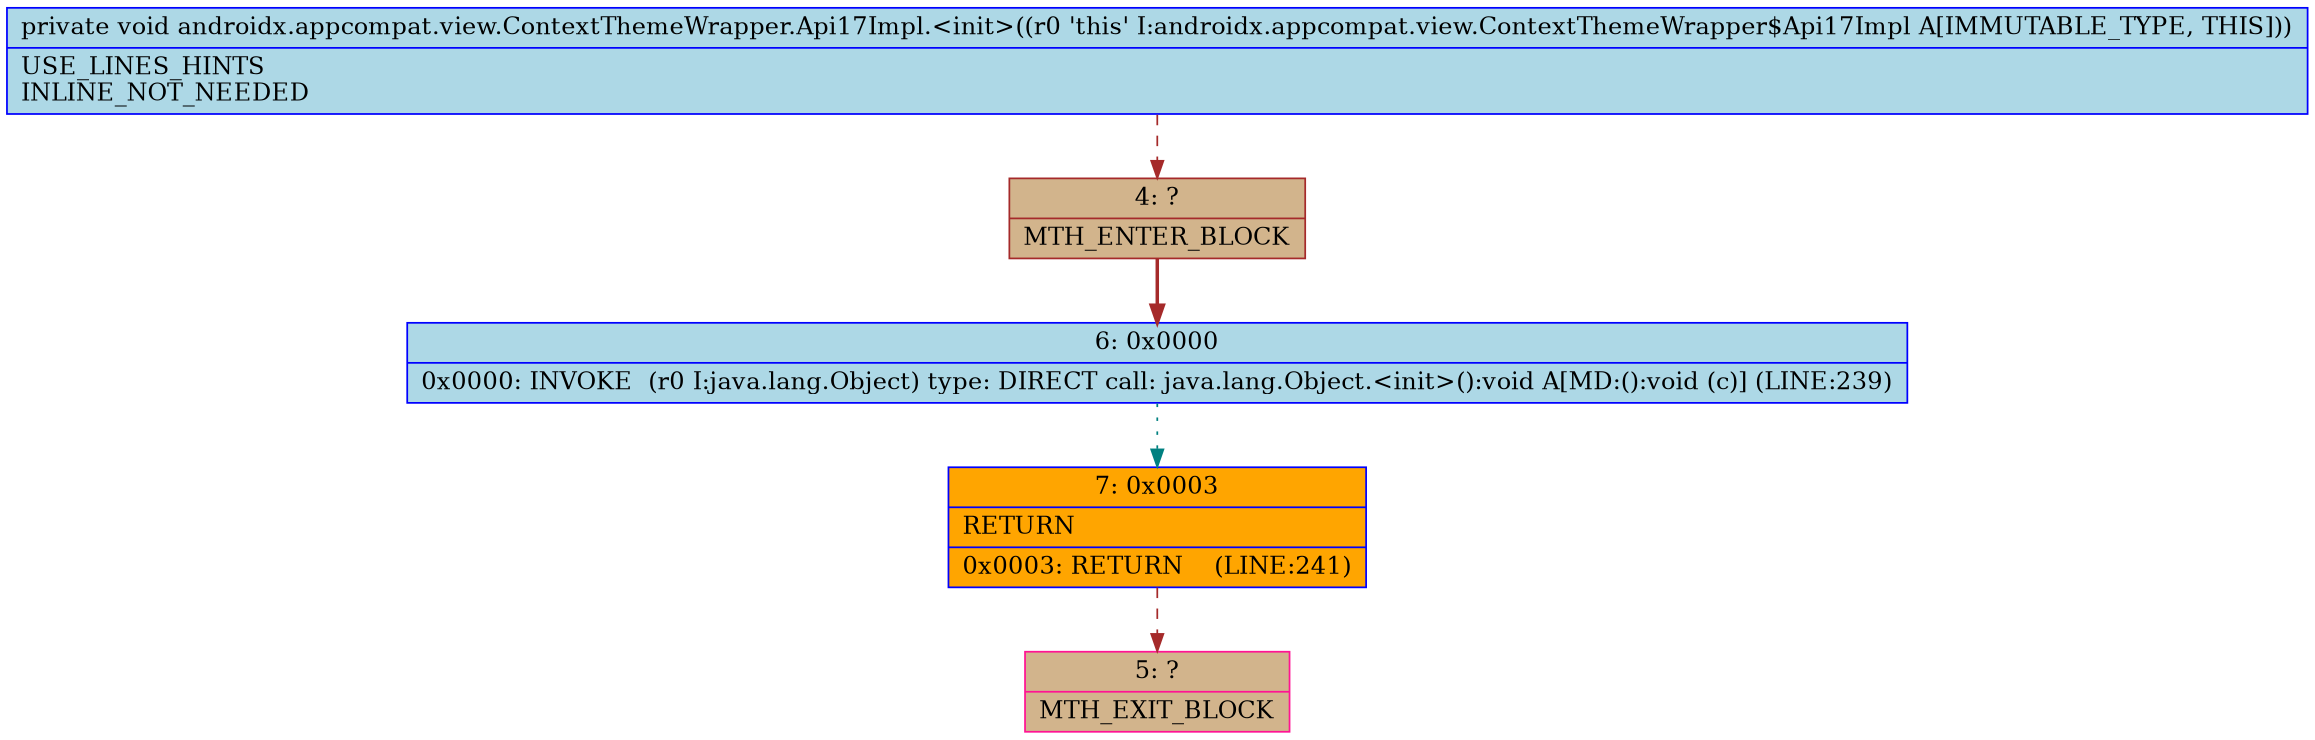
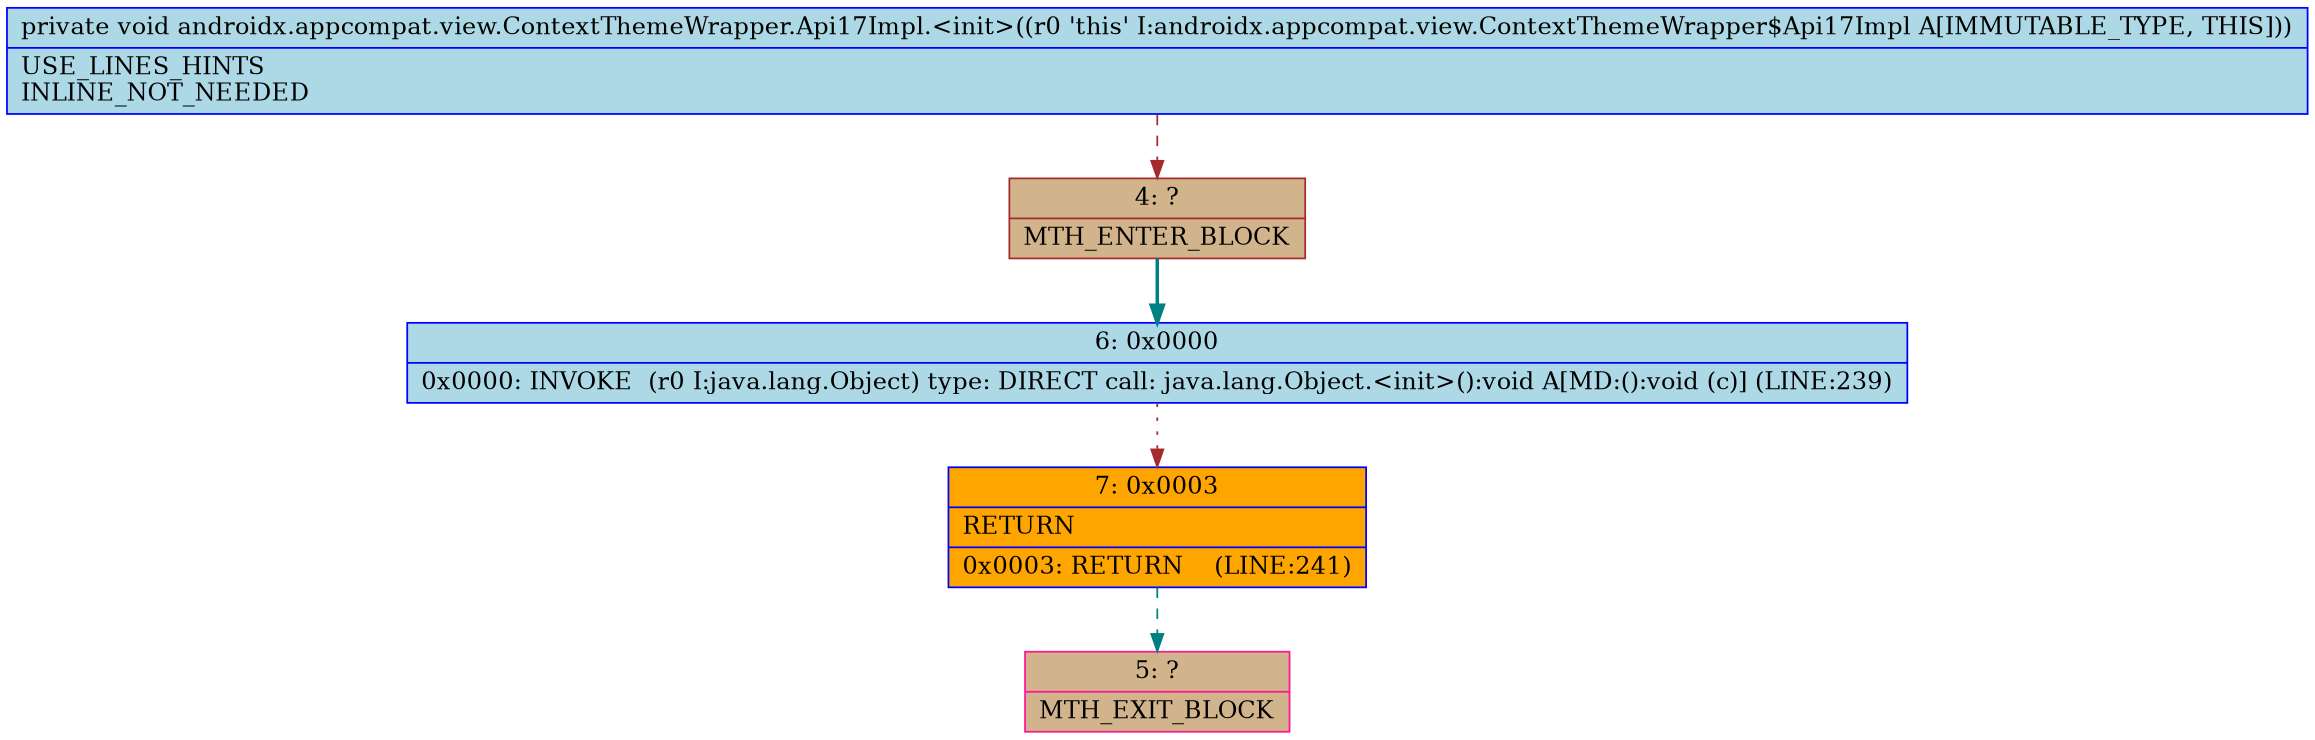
(1157, 282) -> (1157, 282)
(1157, 426) -> (1157, 426)
(1157, 611) -> (1157, 611)
